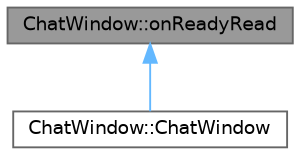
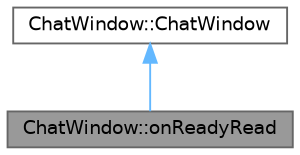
(150, 87) -> (150, 87)
